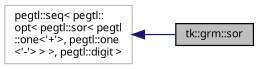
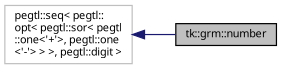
(215, 35) -> (226, 35)
